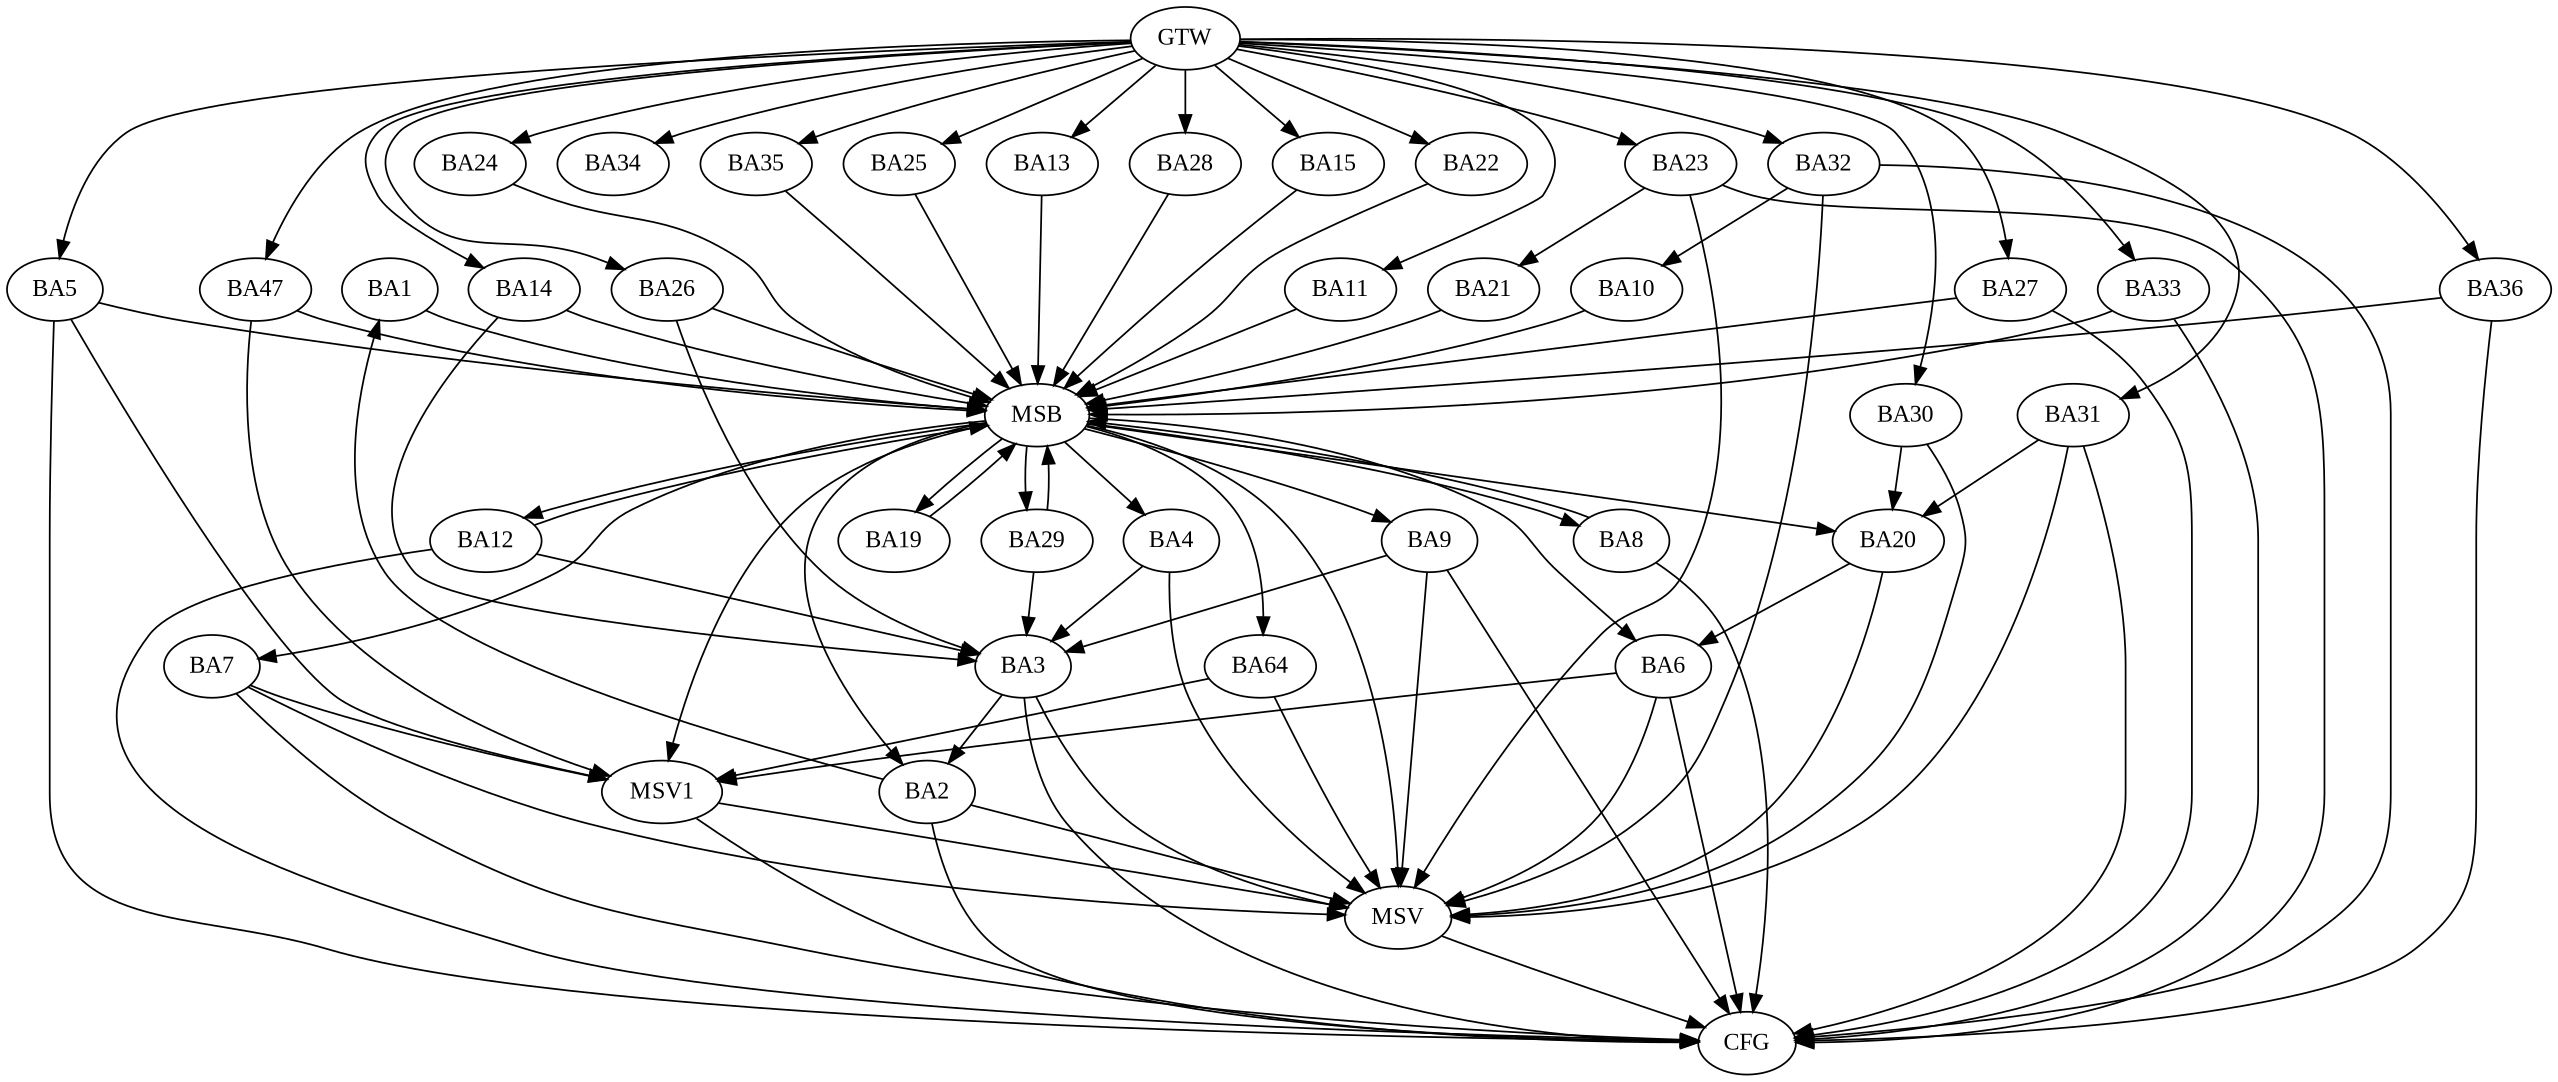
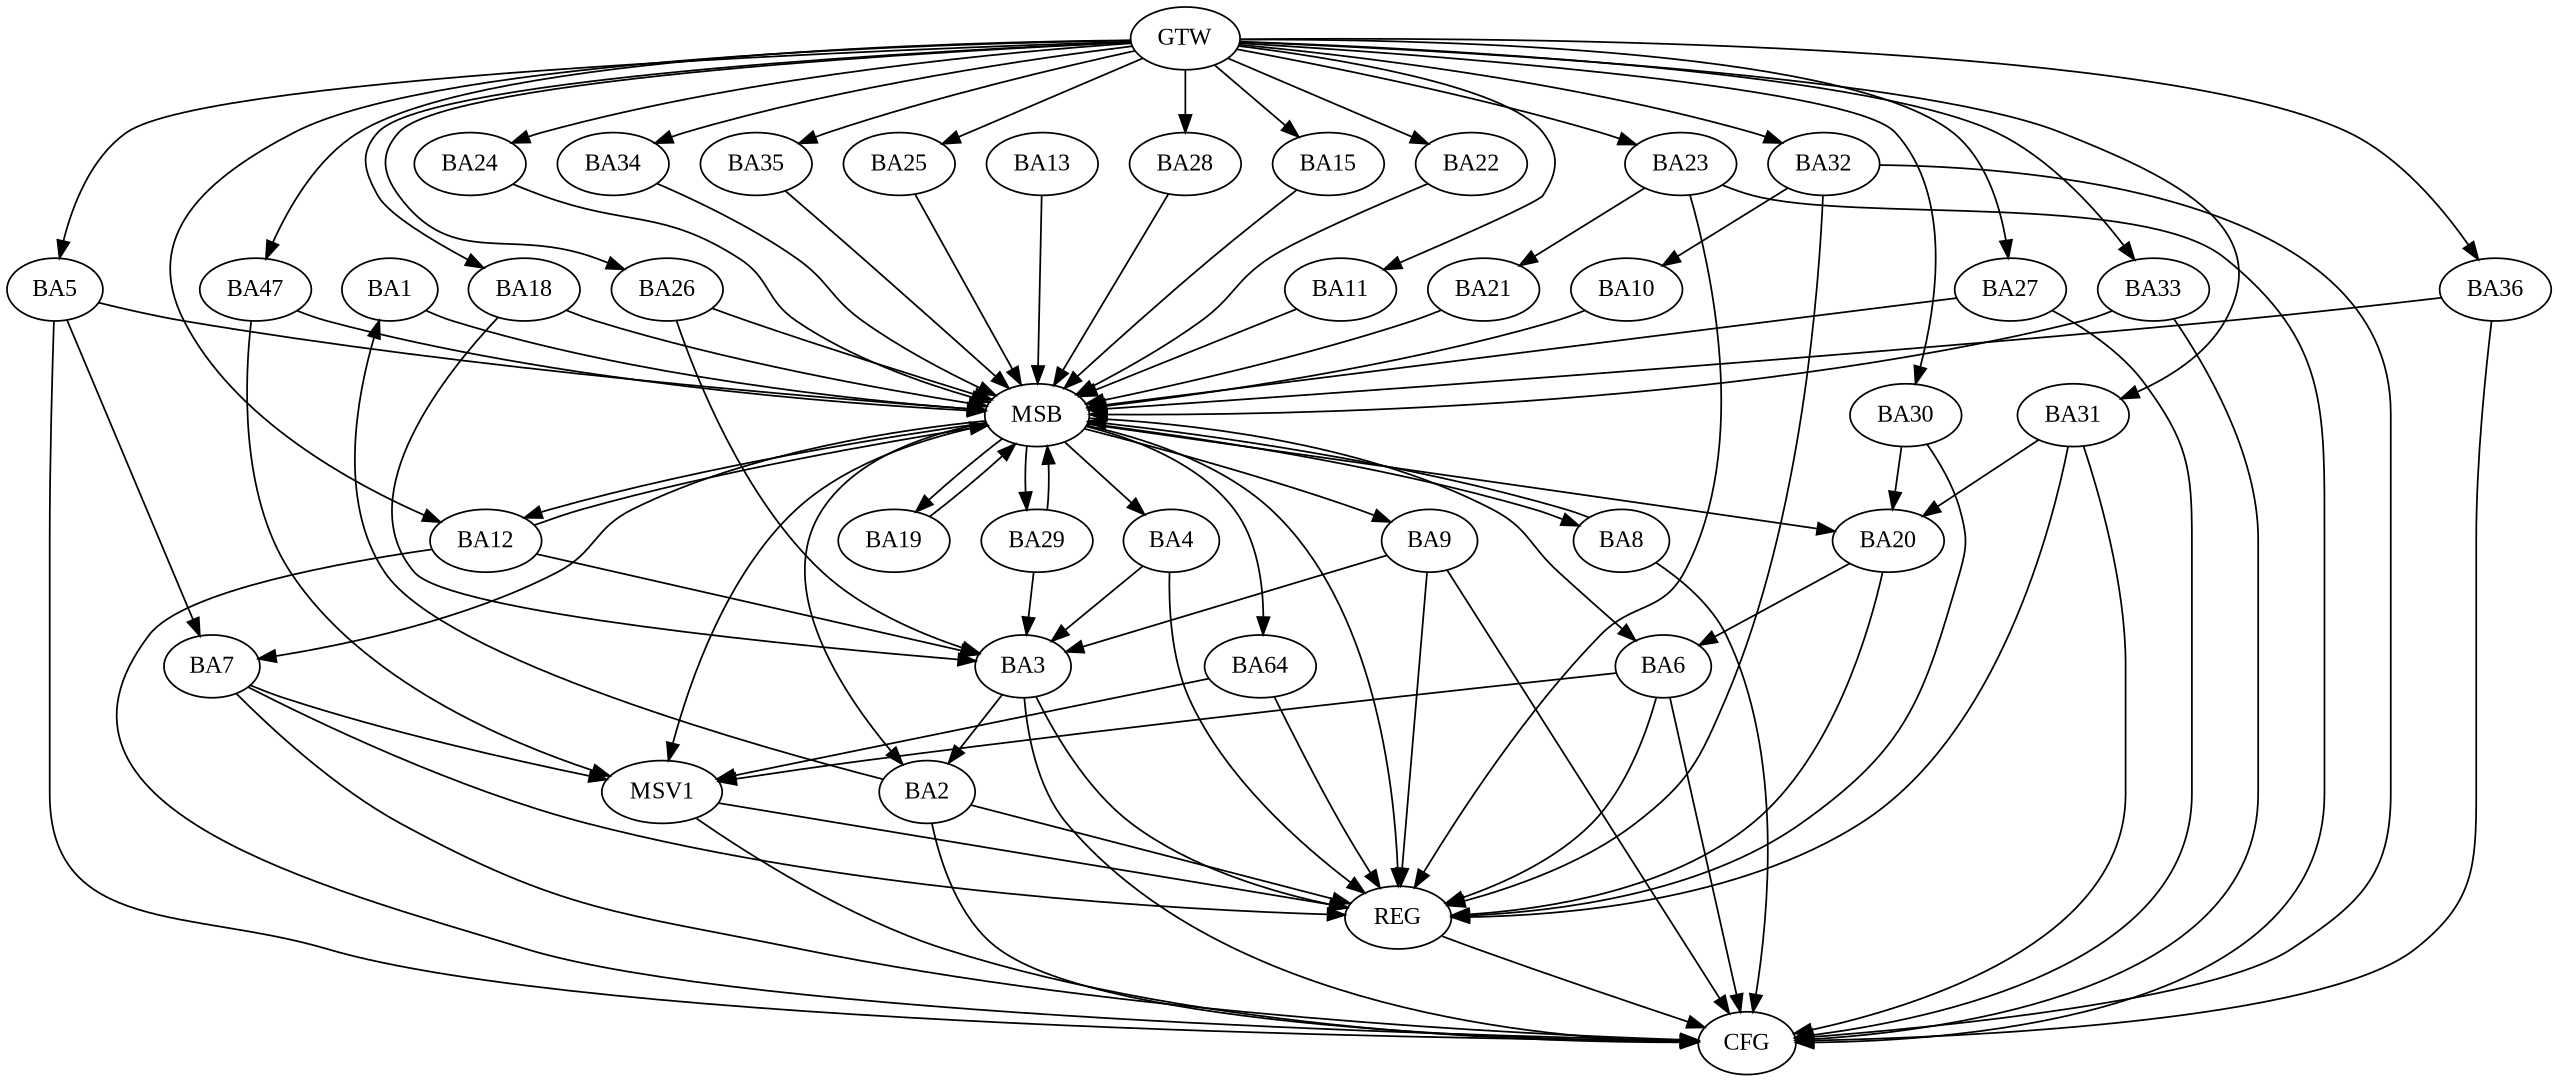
(1121, 95) -> (395, 101)
none -> (822, 281)
(524, 290) -> (524, 290)
(269, 625) -> (130, 470)
(1398, 918) -> (1398, 918)
